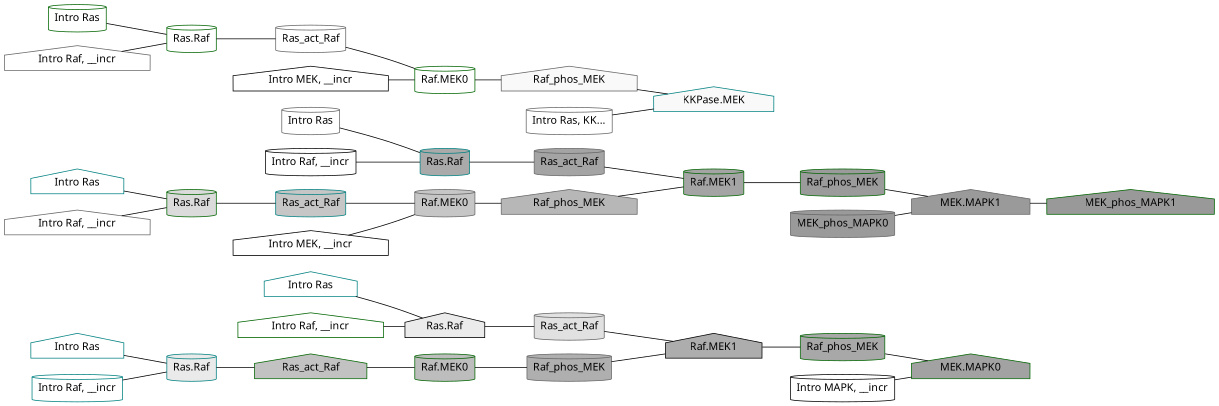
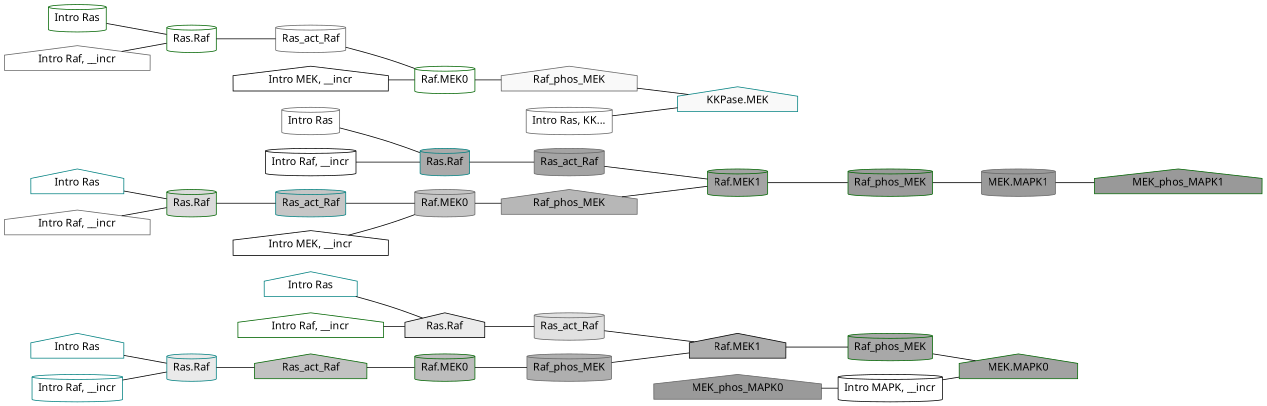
(971, 203) -> (1018, 183)
(903, 214) -> (830, 388)
(843, 224) -> (738, 388)
